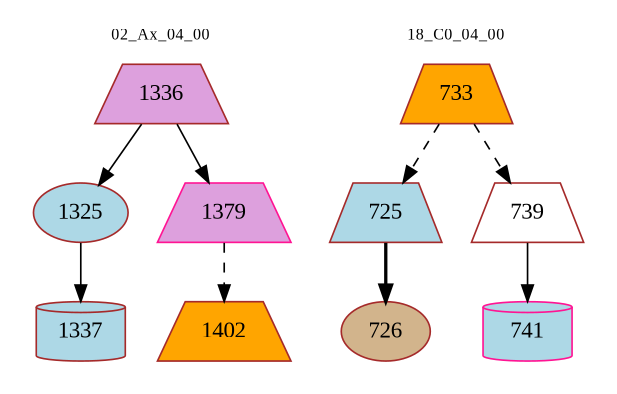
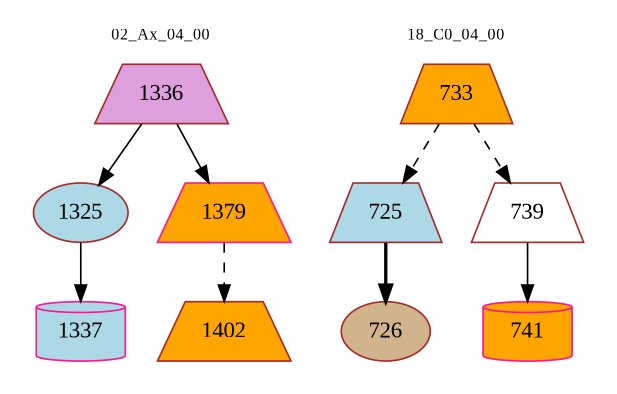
(224, 213) -> (224, 213)
(81, 331) -> (81, 331)
(528, 331) -> (528, 331)
